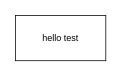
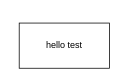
(60, 38) -> (64, 45)
